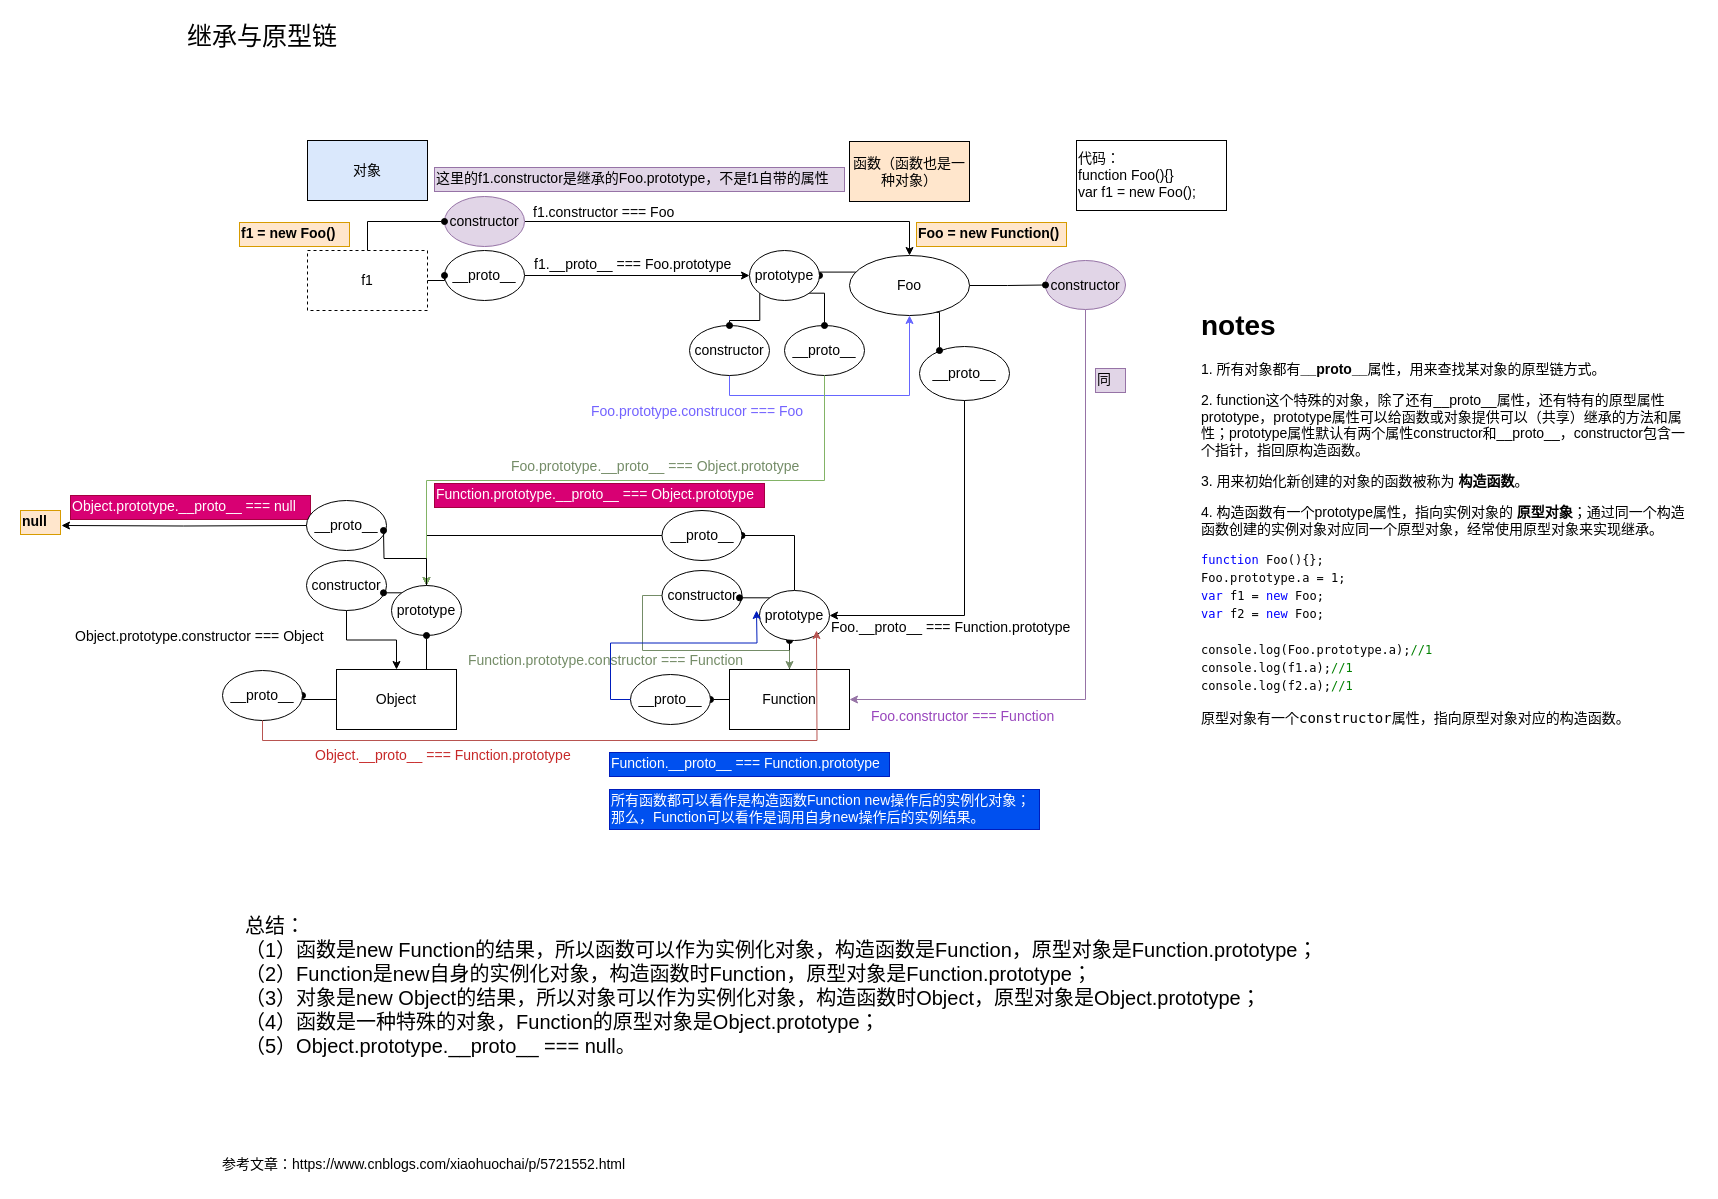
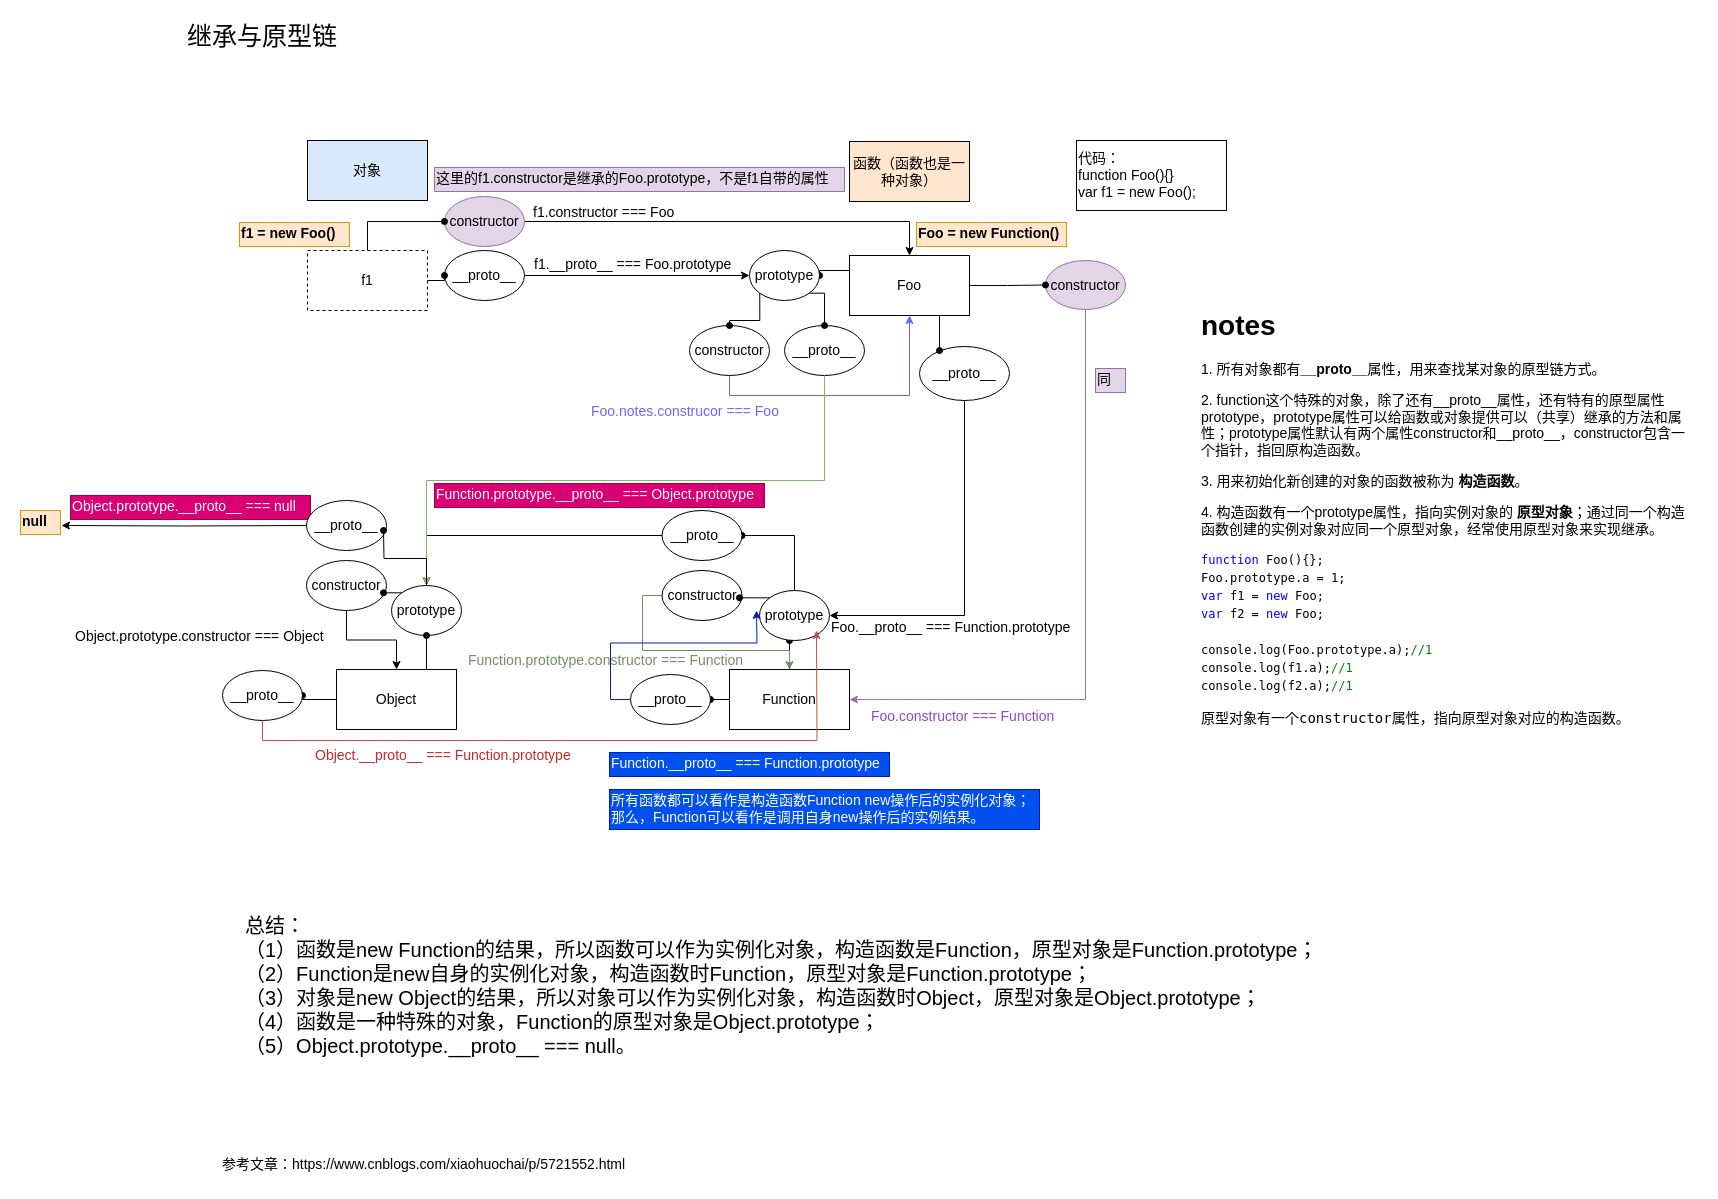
(910, 286) -> (910, 286)
(710, 412) -> (694, 412)
(660, 466) -> none
